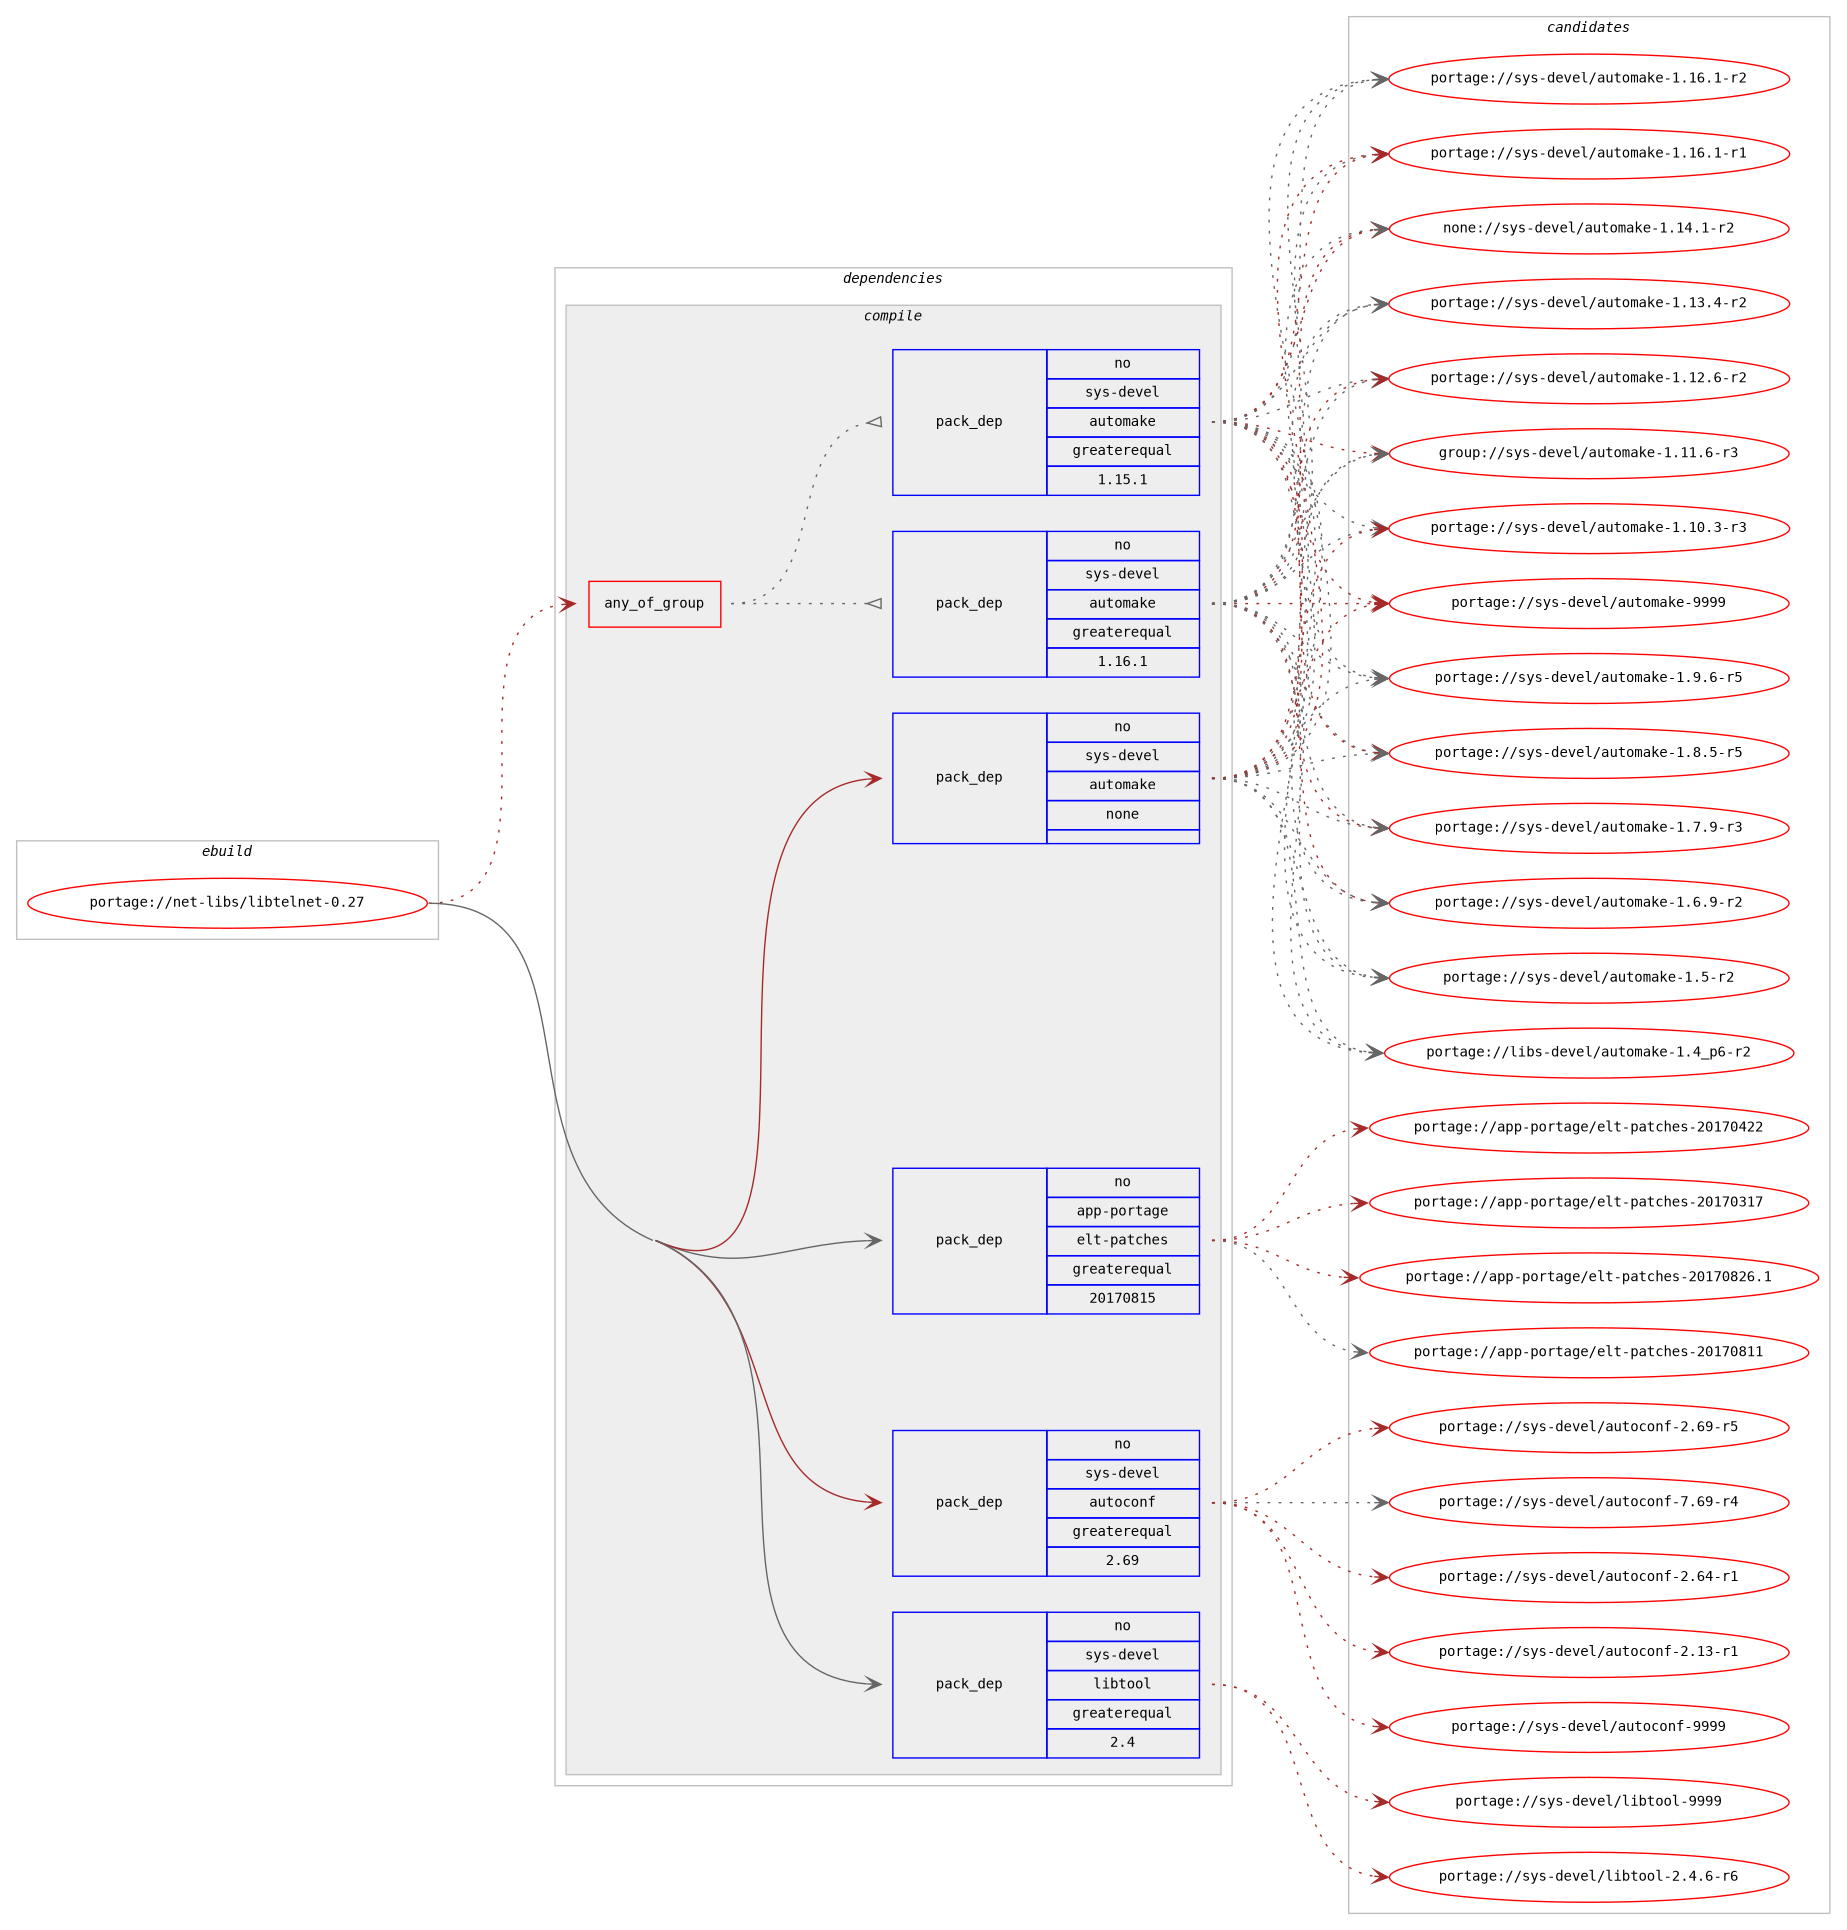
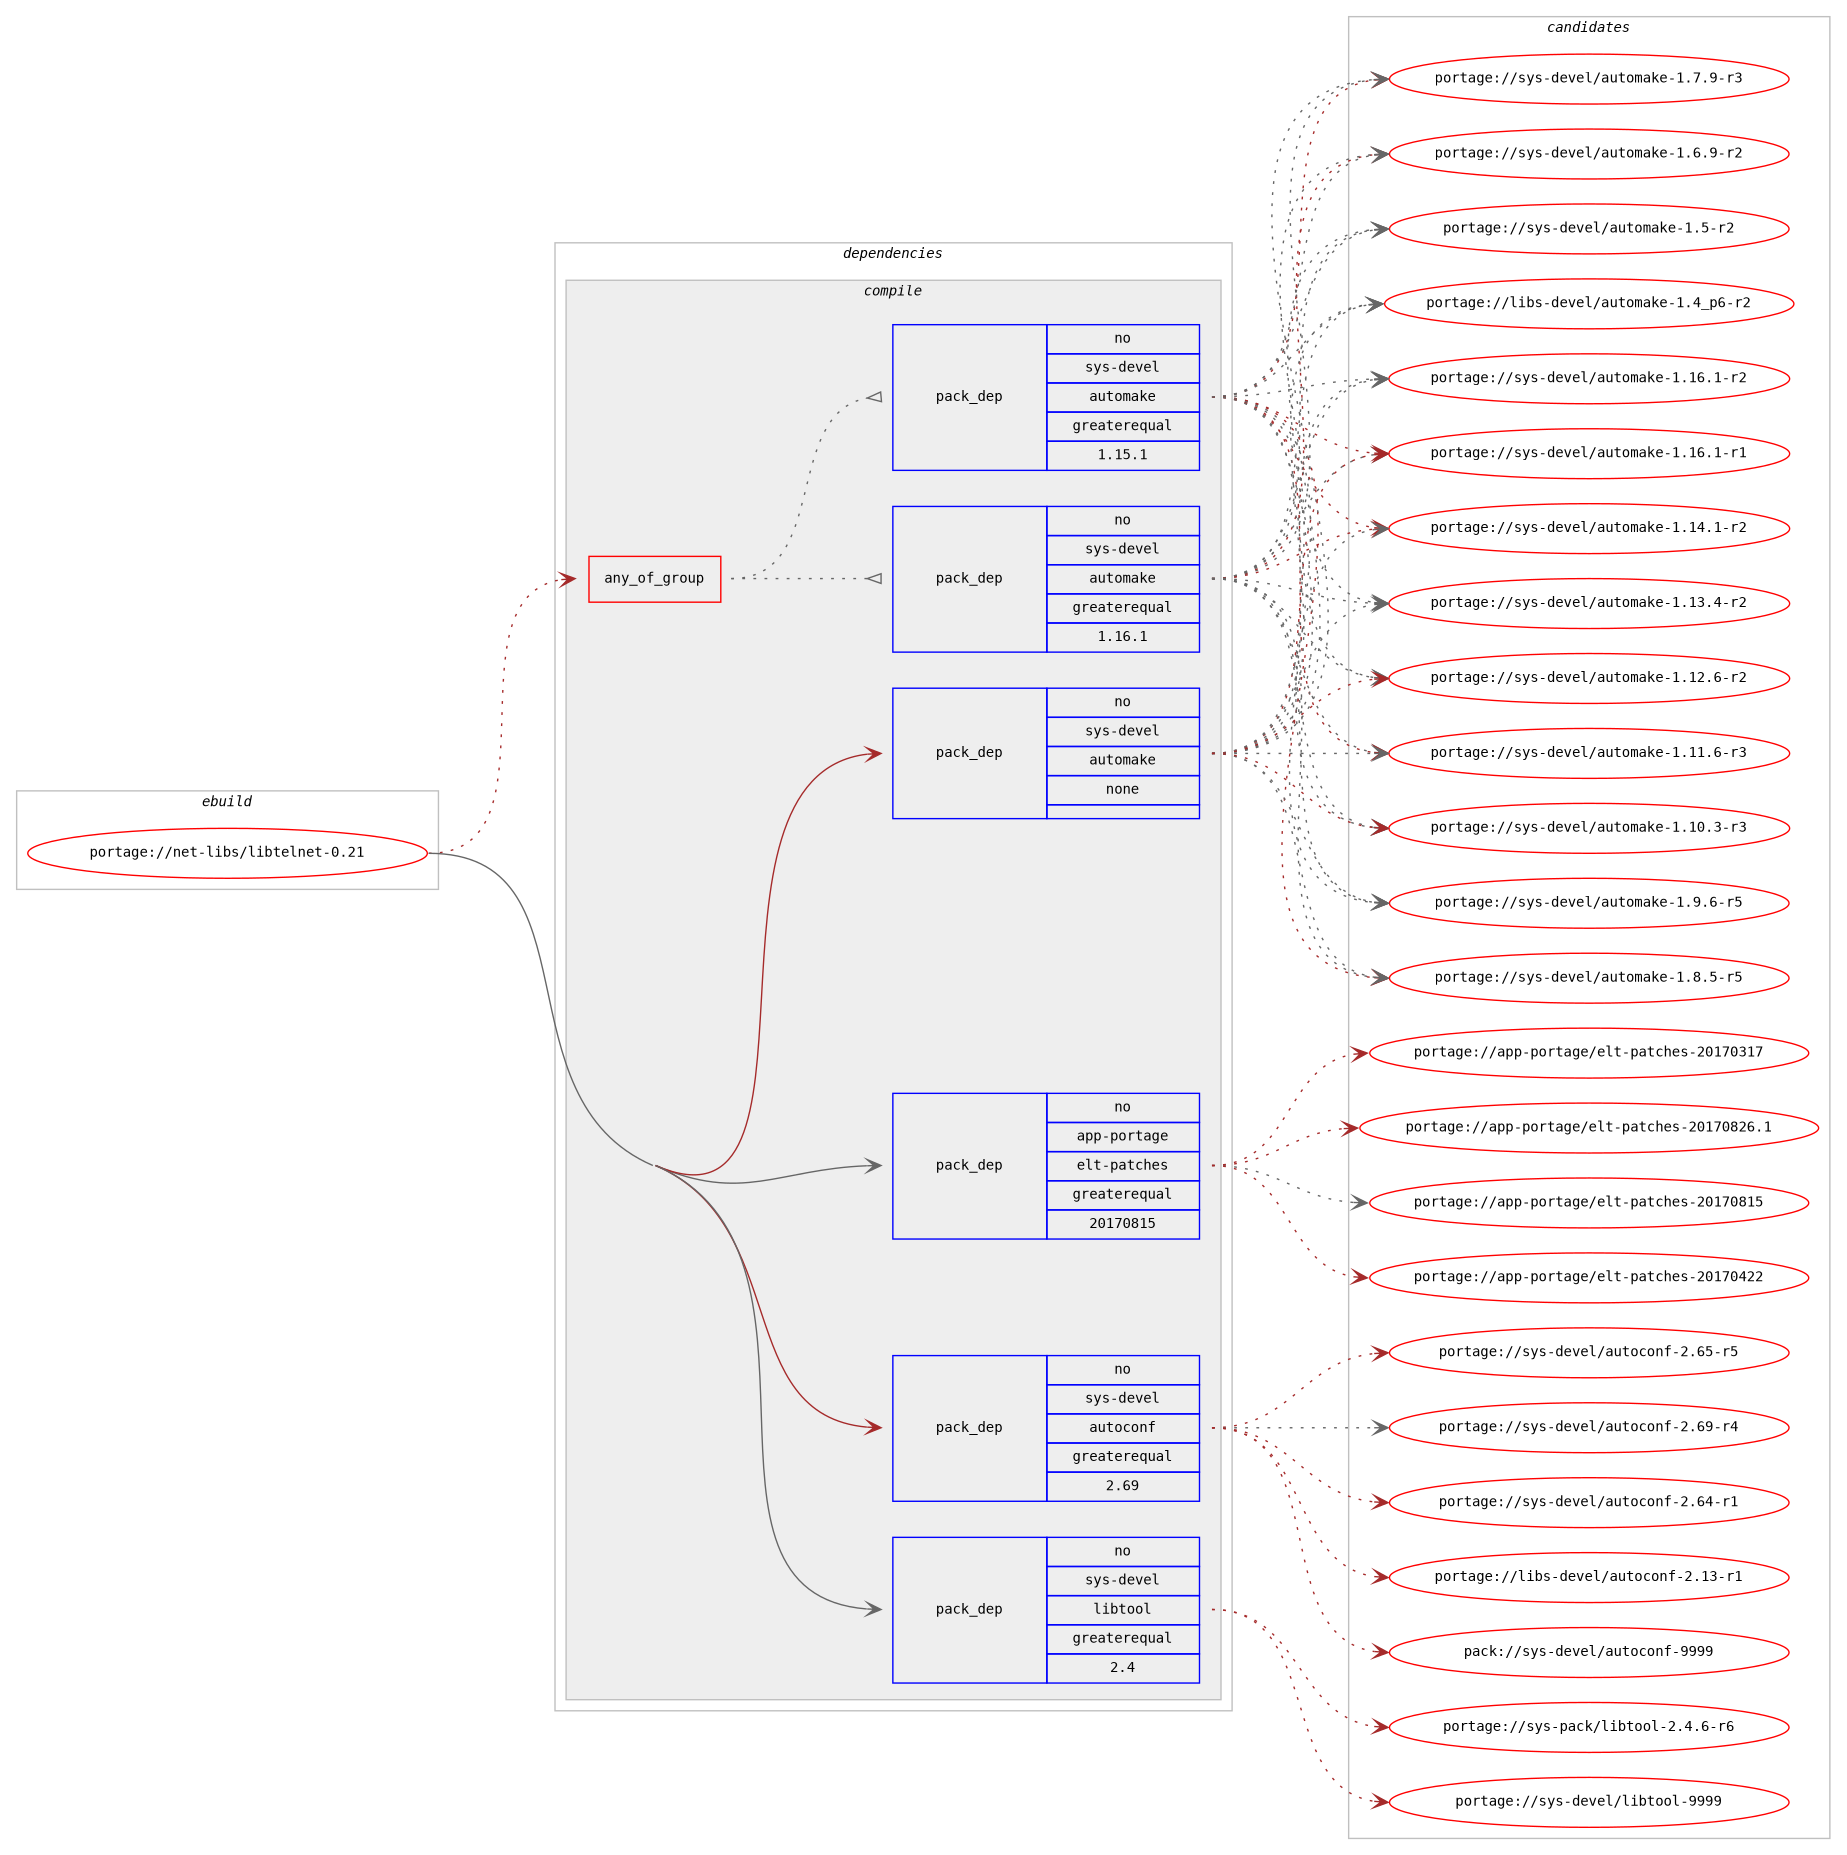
(1589, 229) -> (1589, 529)
(1589, 454) -> (1589, 753)
(1589, 604) -> none
(228, 903) -> (228, 853)
(1589, 1353) -> (1589, 1203)
(1589, 1428) -> (1589, 1353)
(1589, 1503) -> (1589, 1428)
(1589, 1653) -> (1589, 1578)
(1589, 1727) -> (1589, 1653)
(1589, 1877) -> (1589, 1727)
